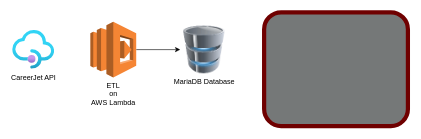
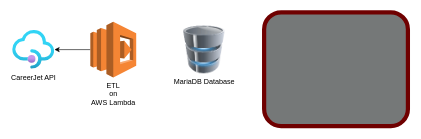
(156, 50) -> (74, 50)
